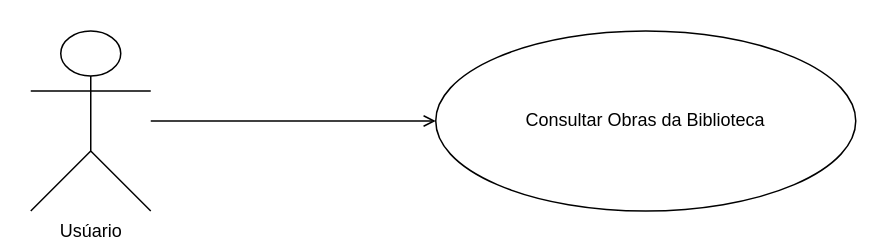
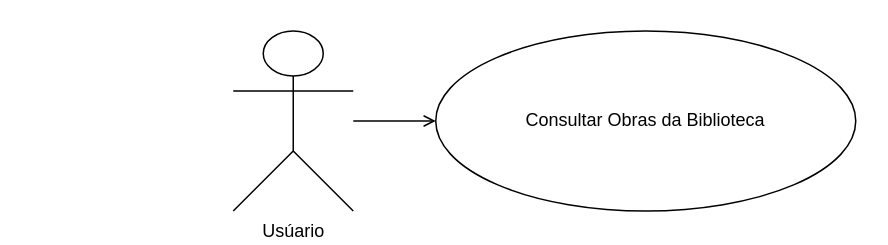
(91, 121) -> (293, 121)
